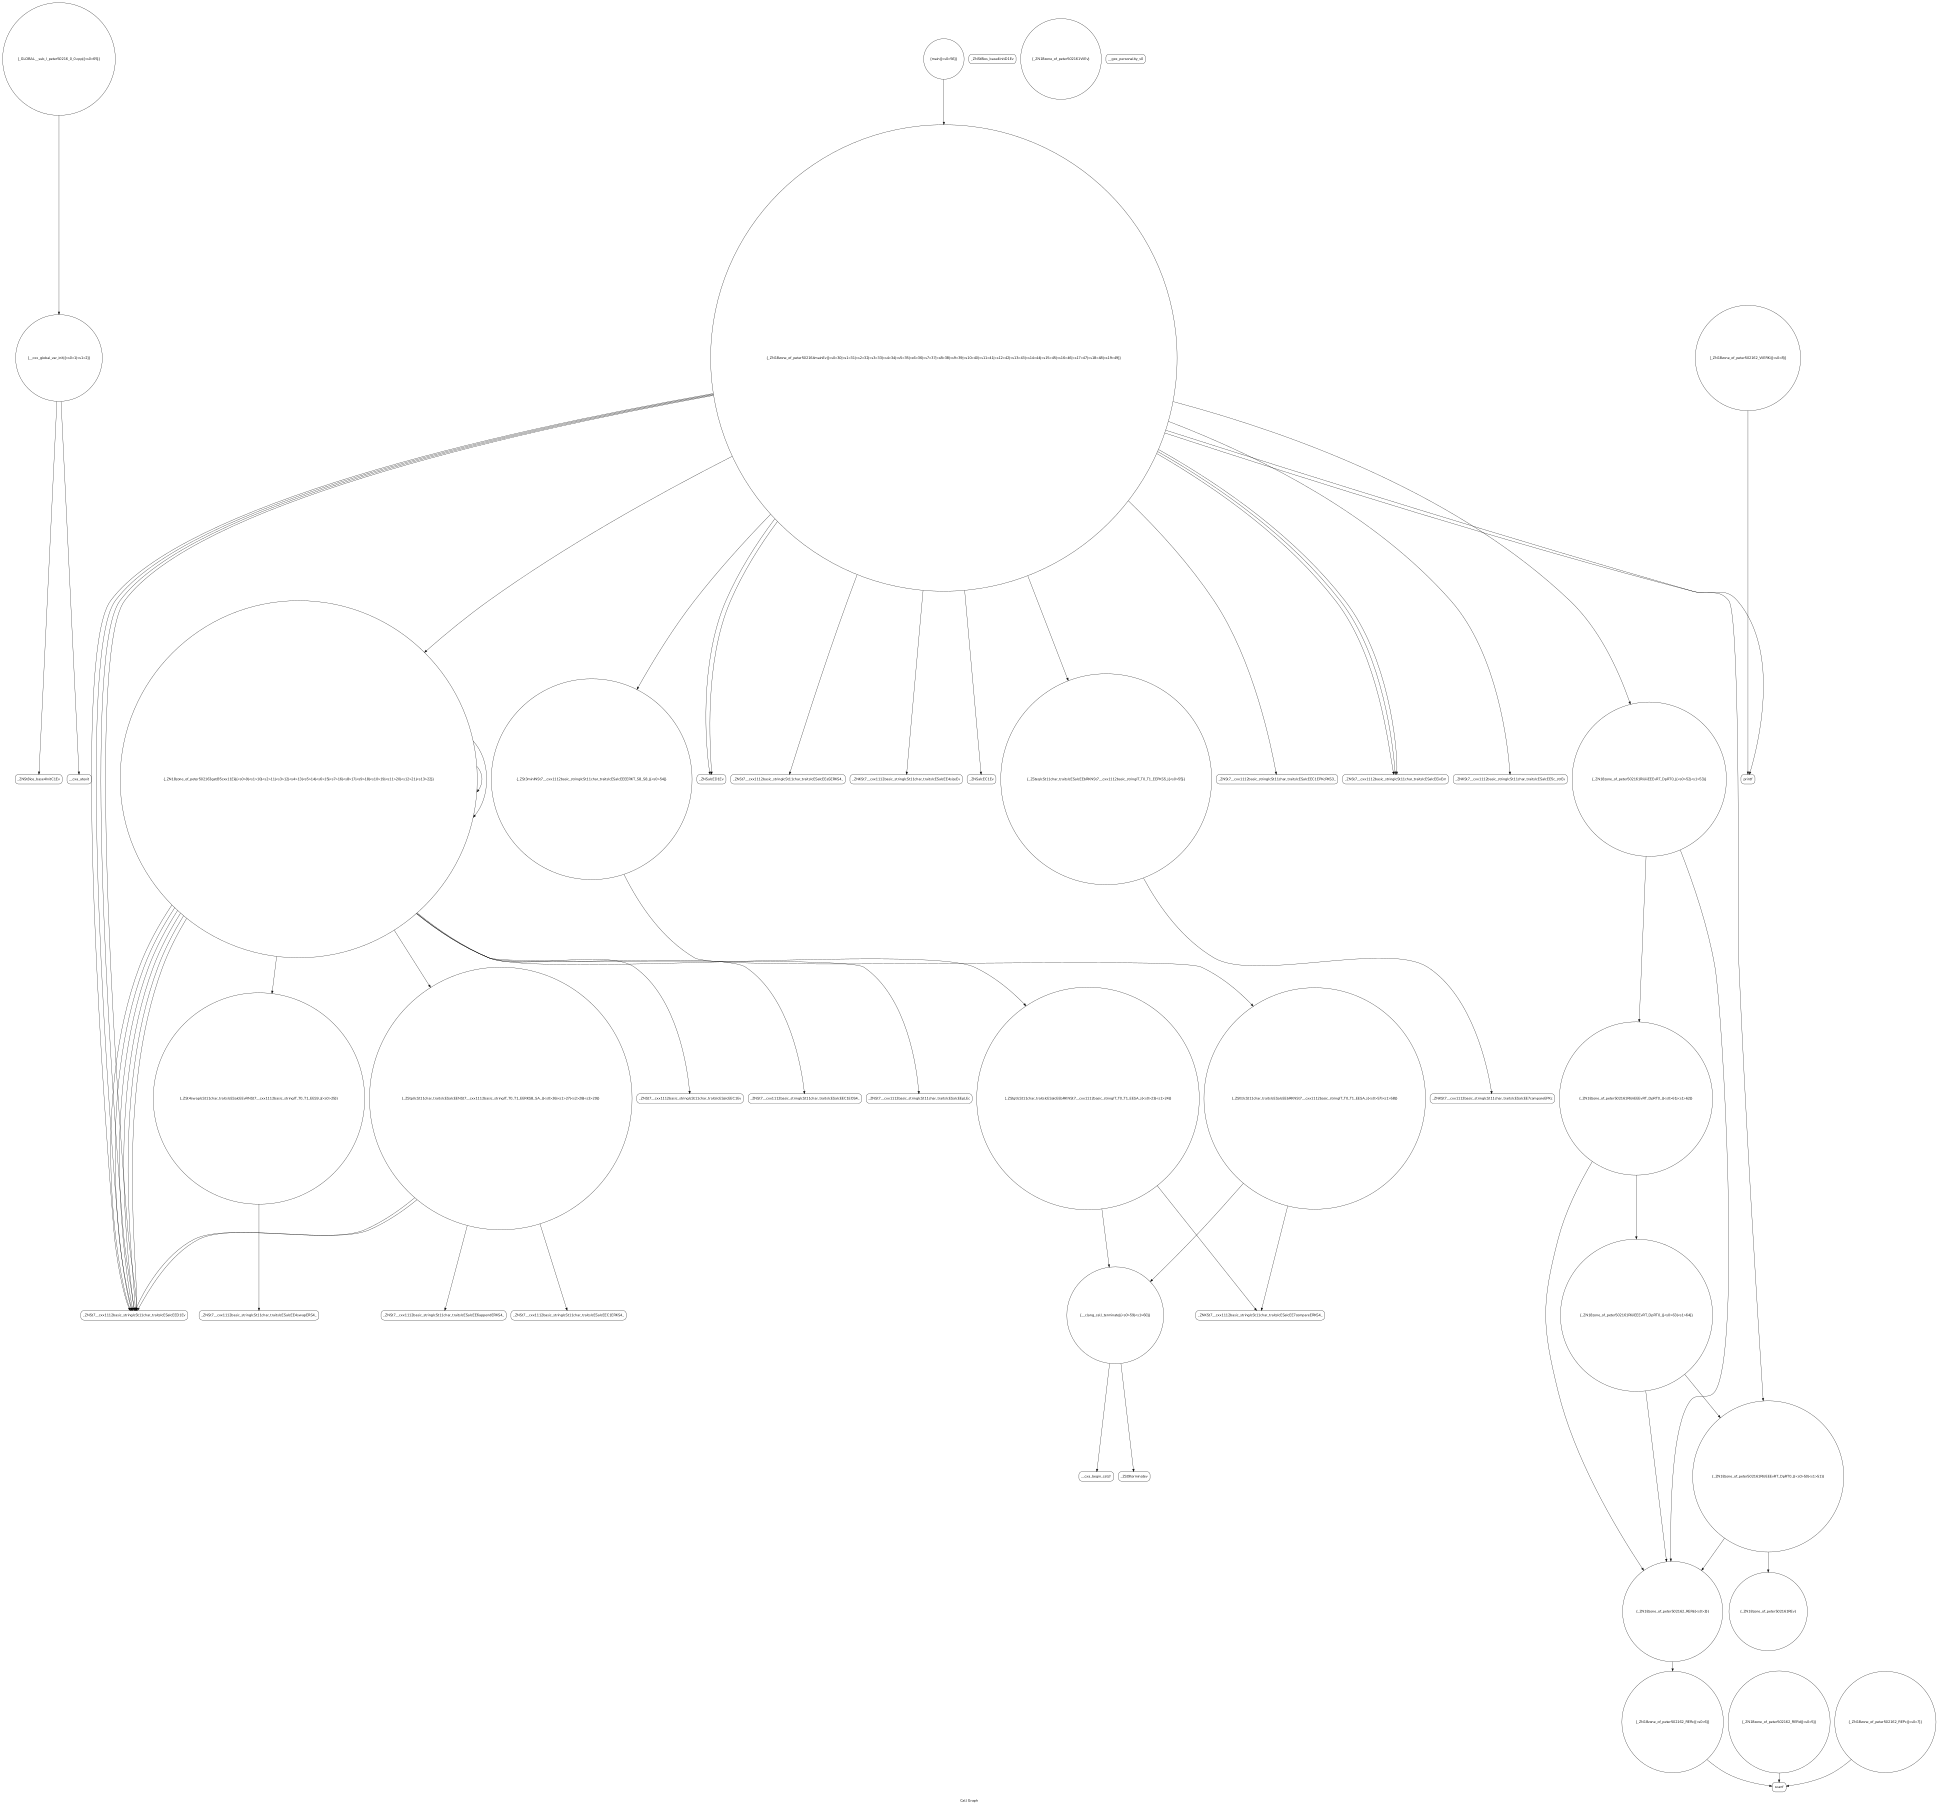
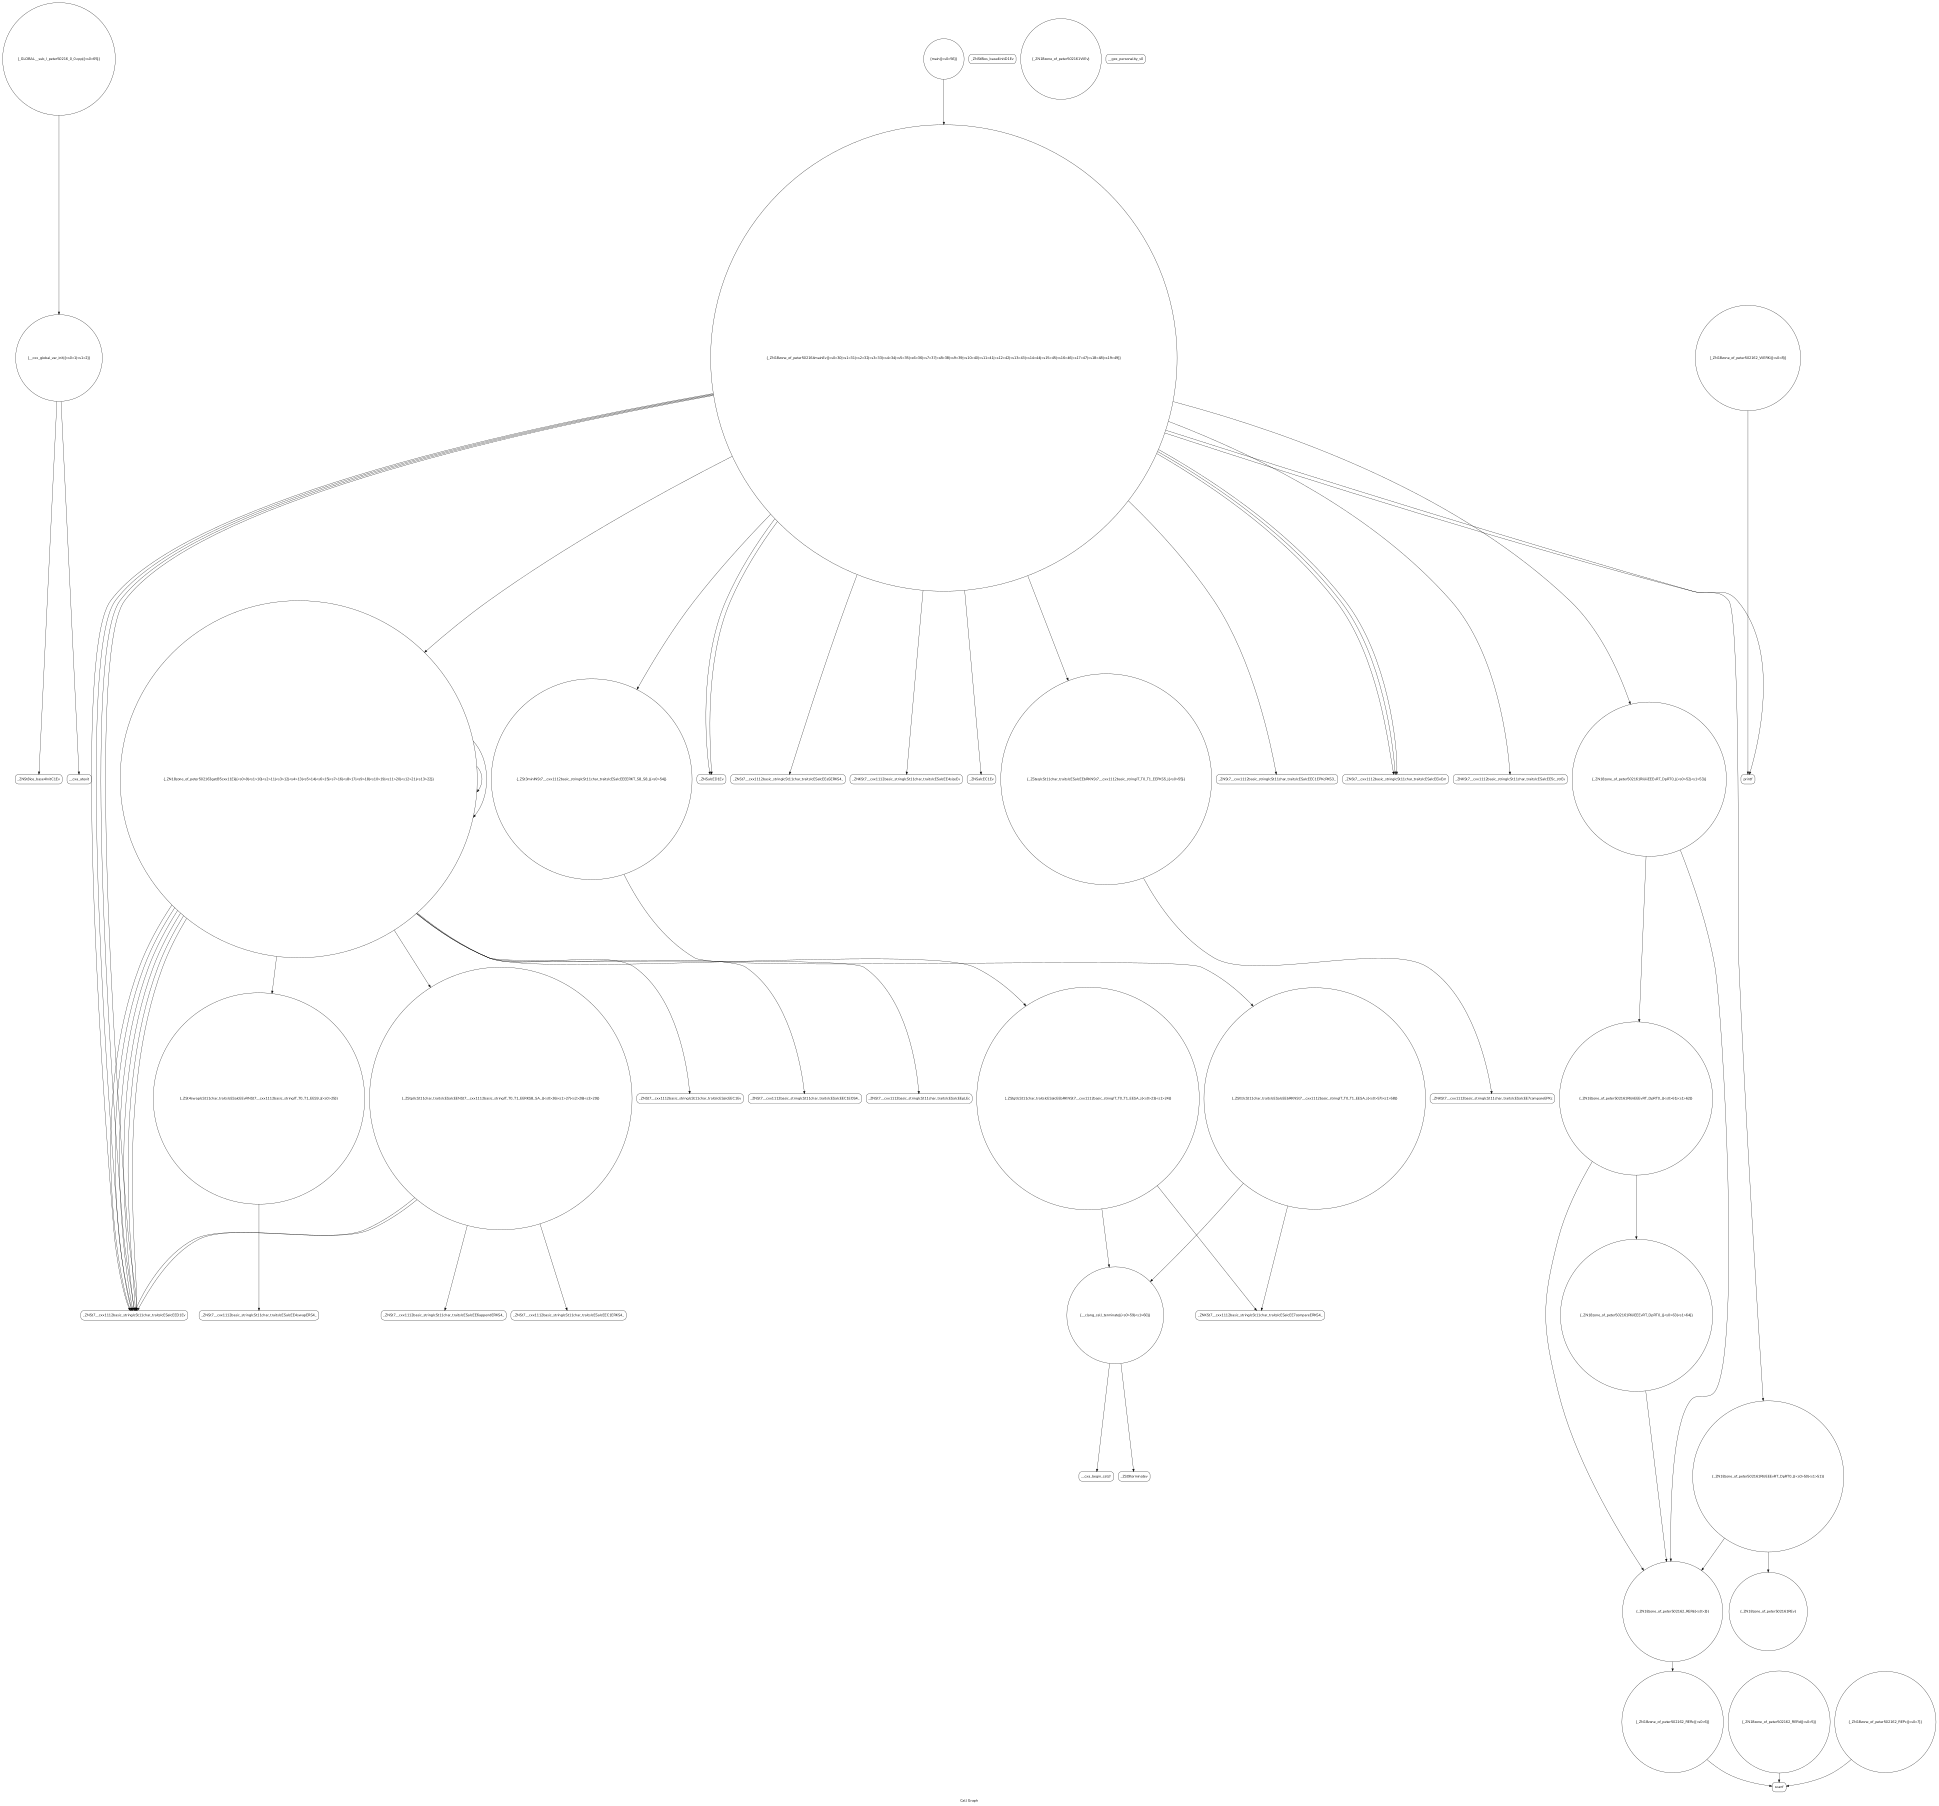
(1701, 1394) -> none
